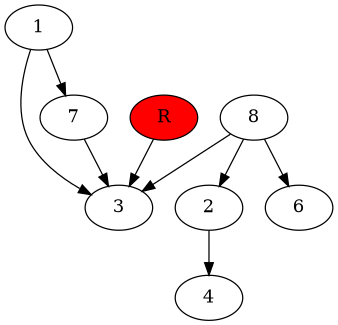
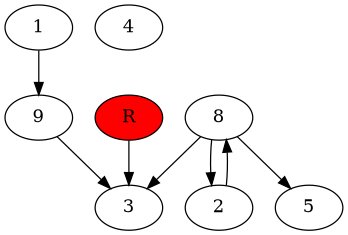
(74, 118) -> (39, 118)
(25, 130) -> none
(299, 208) -> (309, 208)
(209, 247) -> (227, 169)
